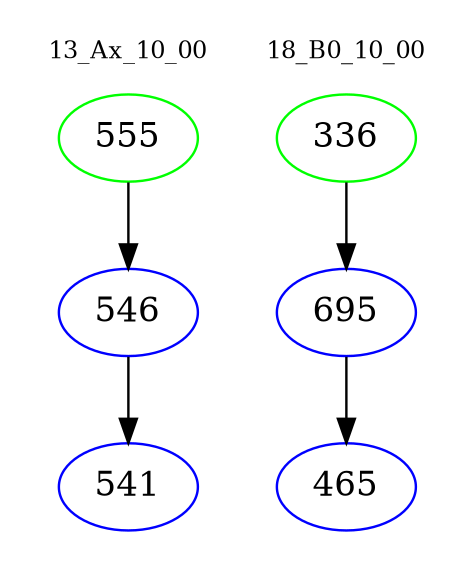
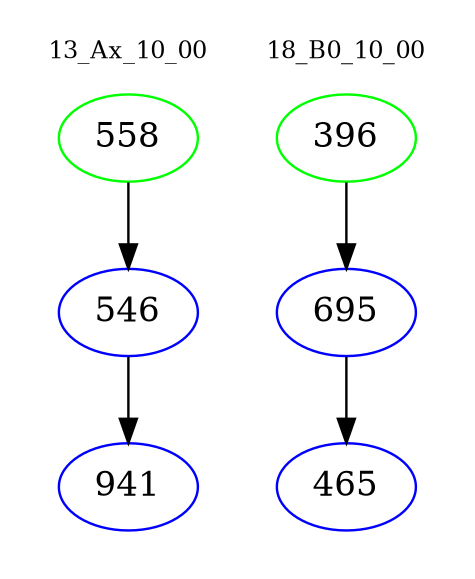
(128, 138) -> (128, 138)
(346, 138) -> (346, 138)
(128, 487) -> (128, 487)
